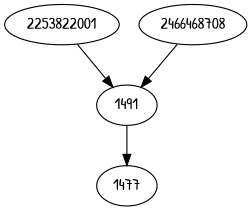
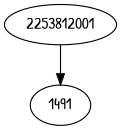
(62, 25) -> (61, 25)
(193, 25) -> none
(127, 186) -> none
